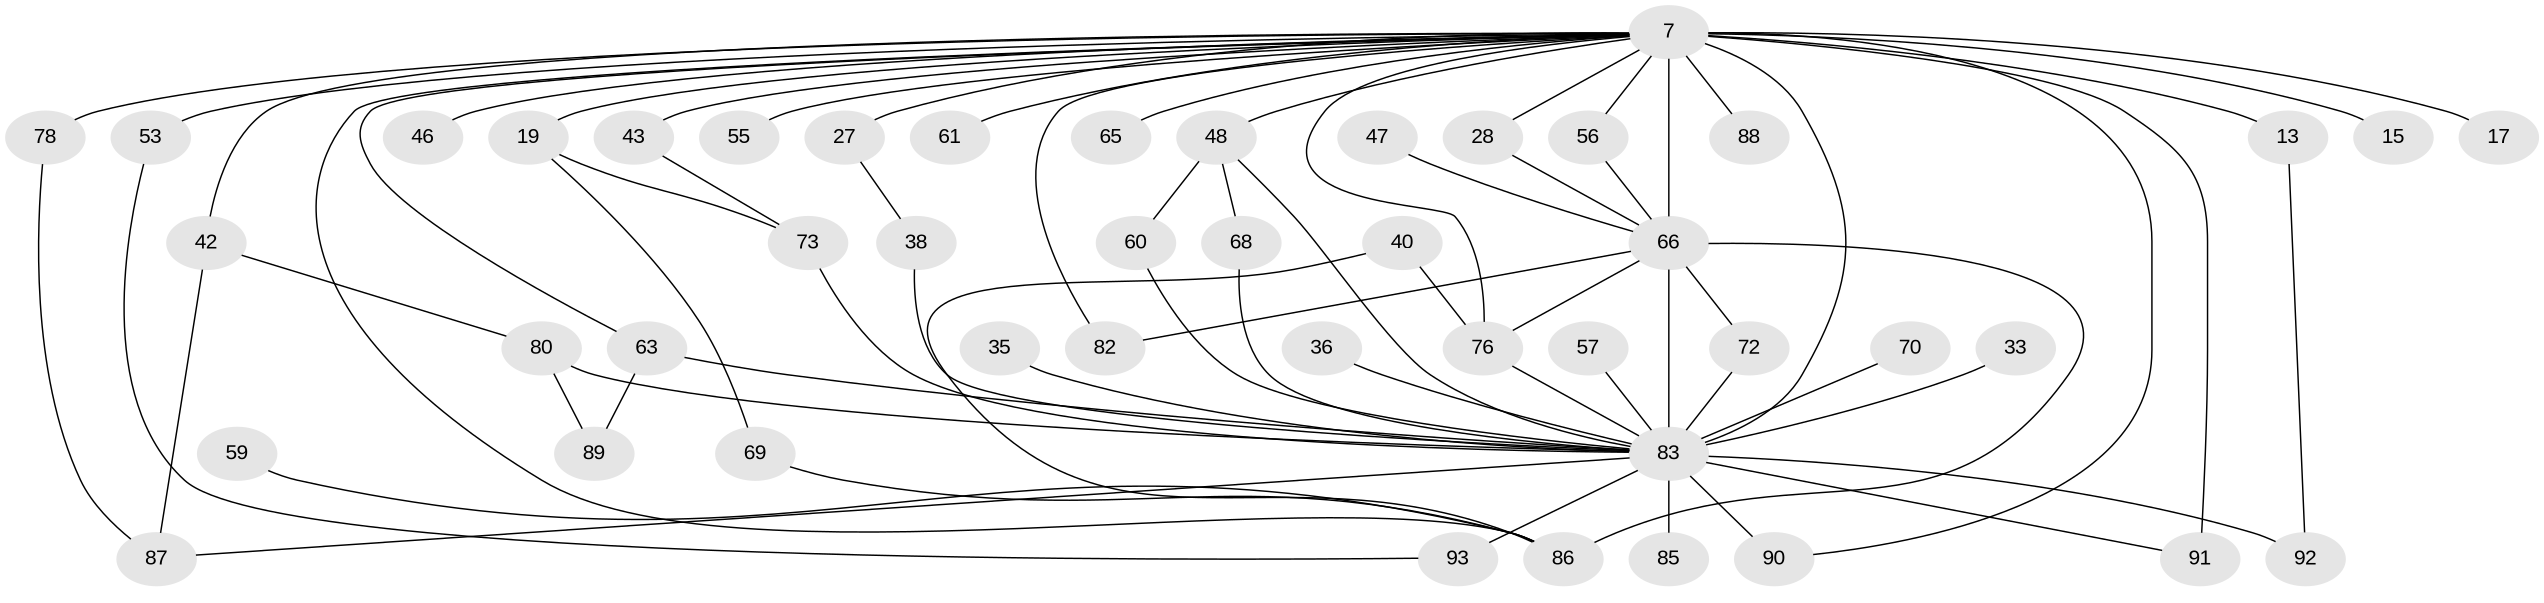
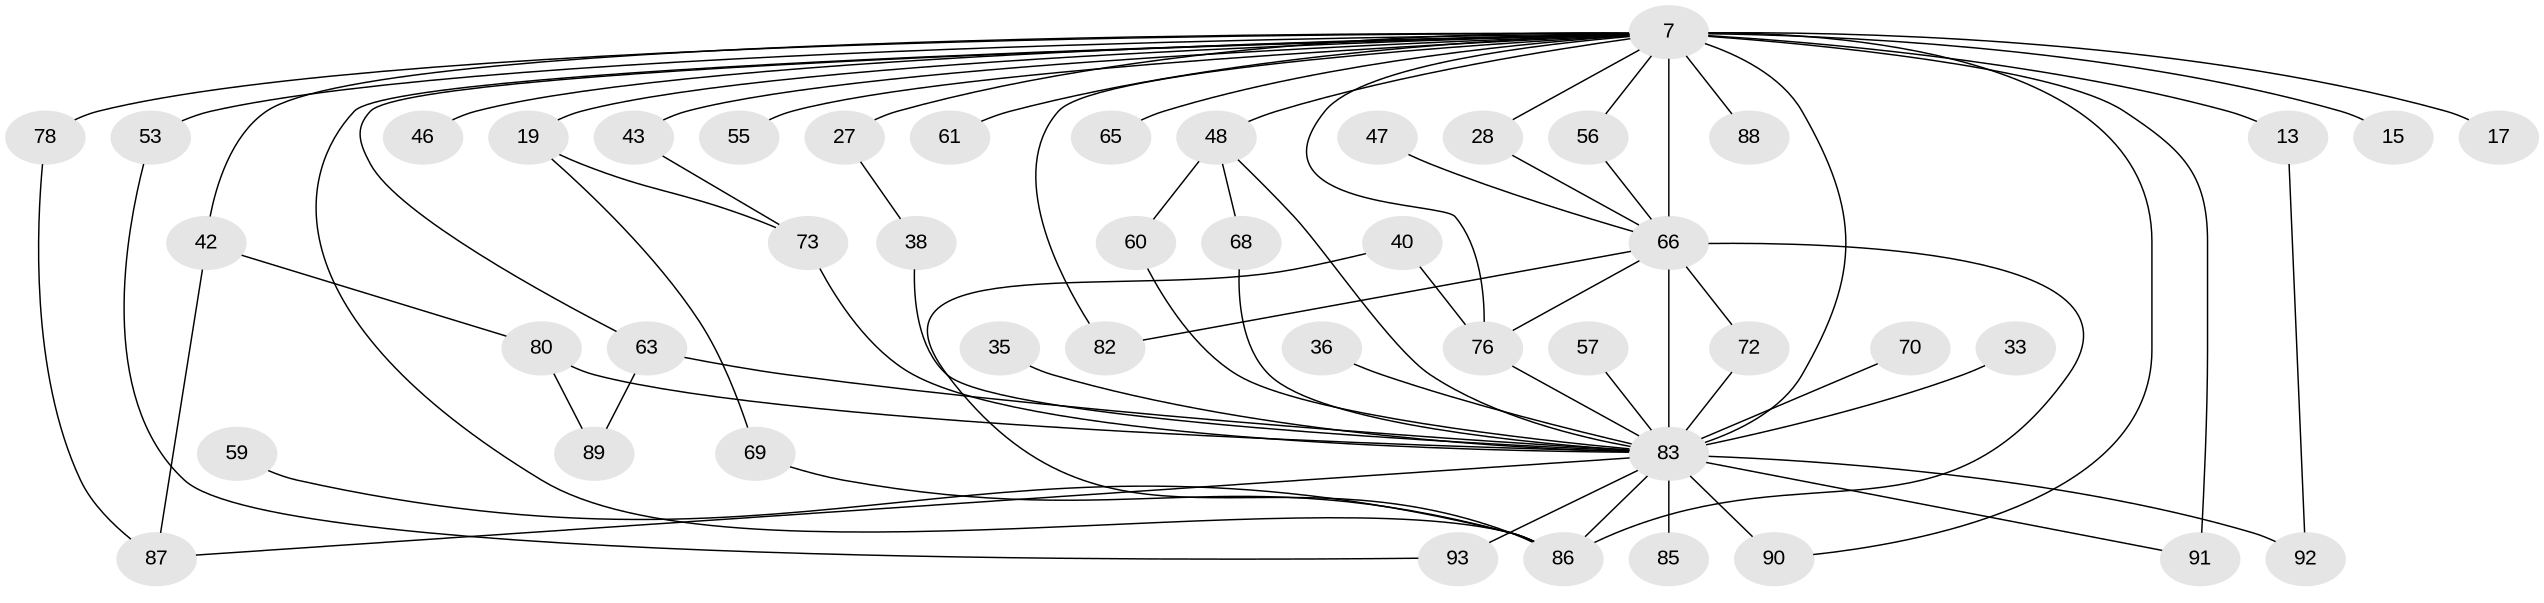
none -> (1616, 506)
